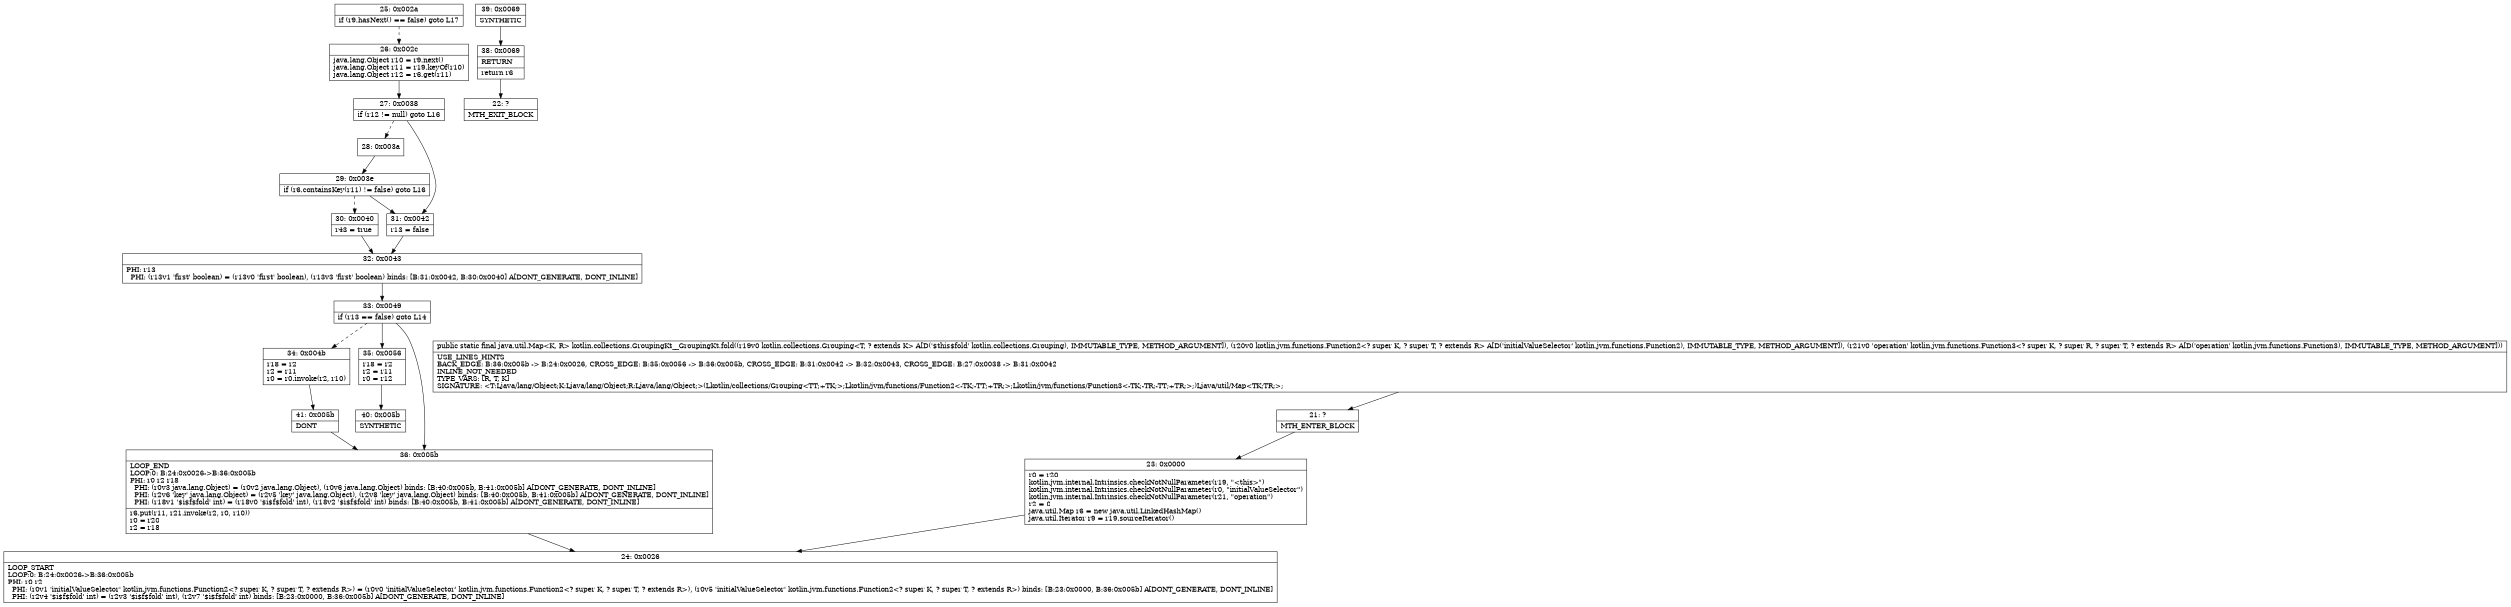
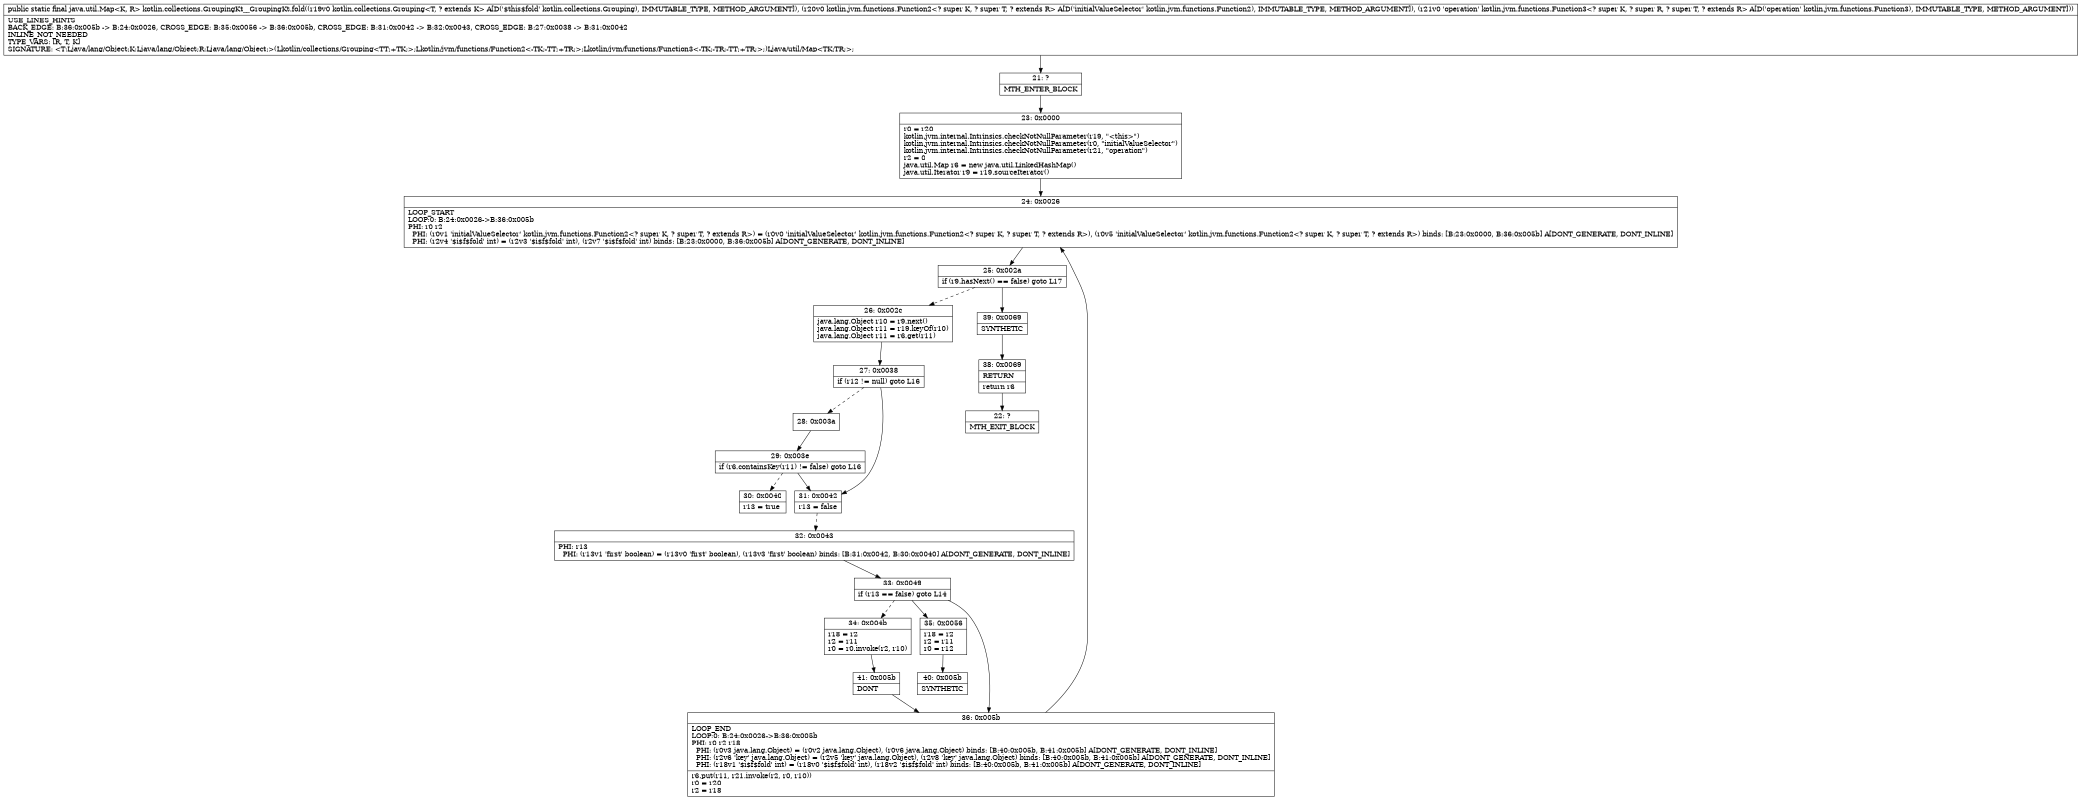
(393, 75) -> (877, 336)
(354, 230) -> (761, 507)
(366, 243) -> none
(399, 243) -> (817, 520)
none -> (1018, 254)
none -> (1002, 298)
